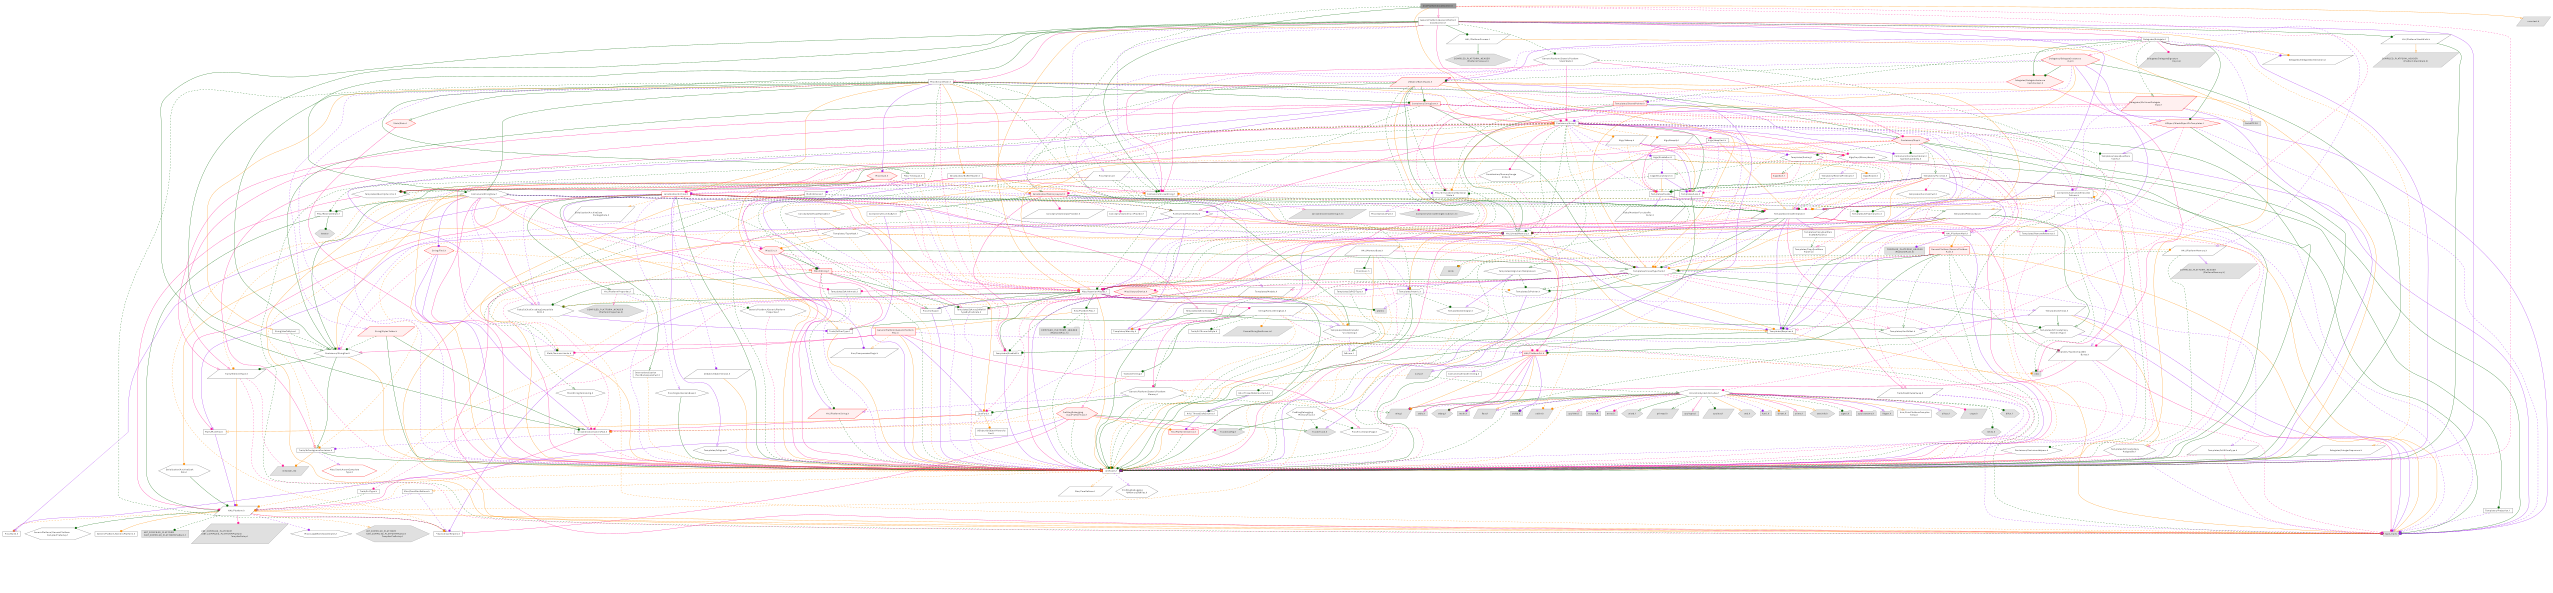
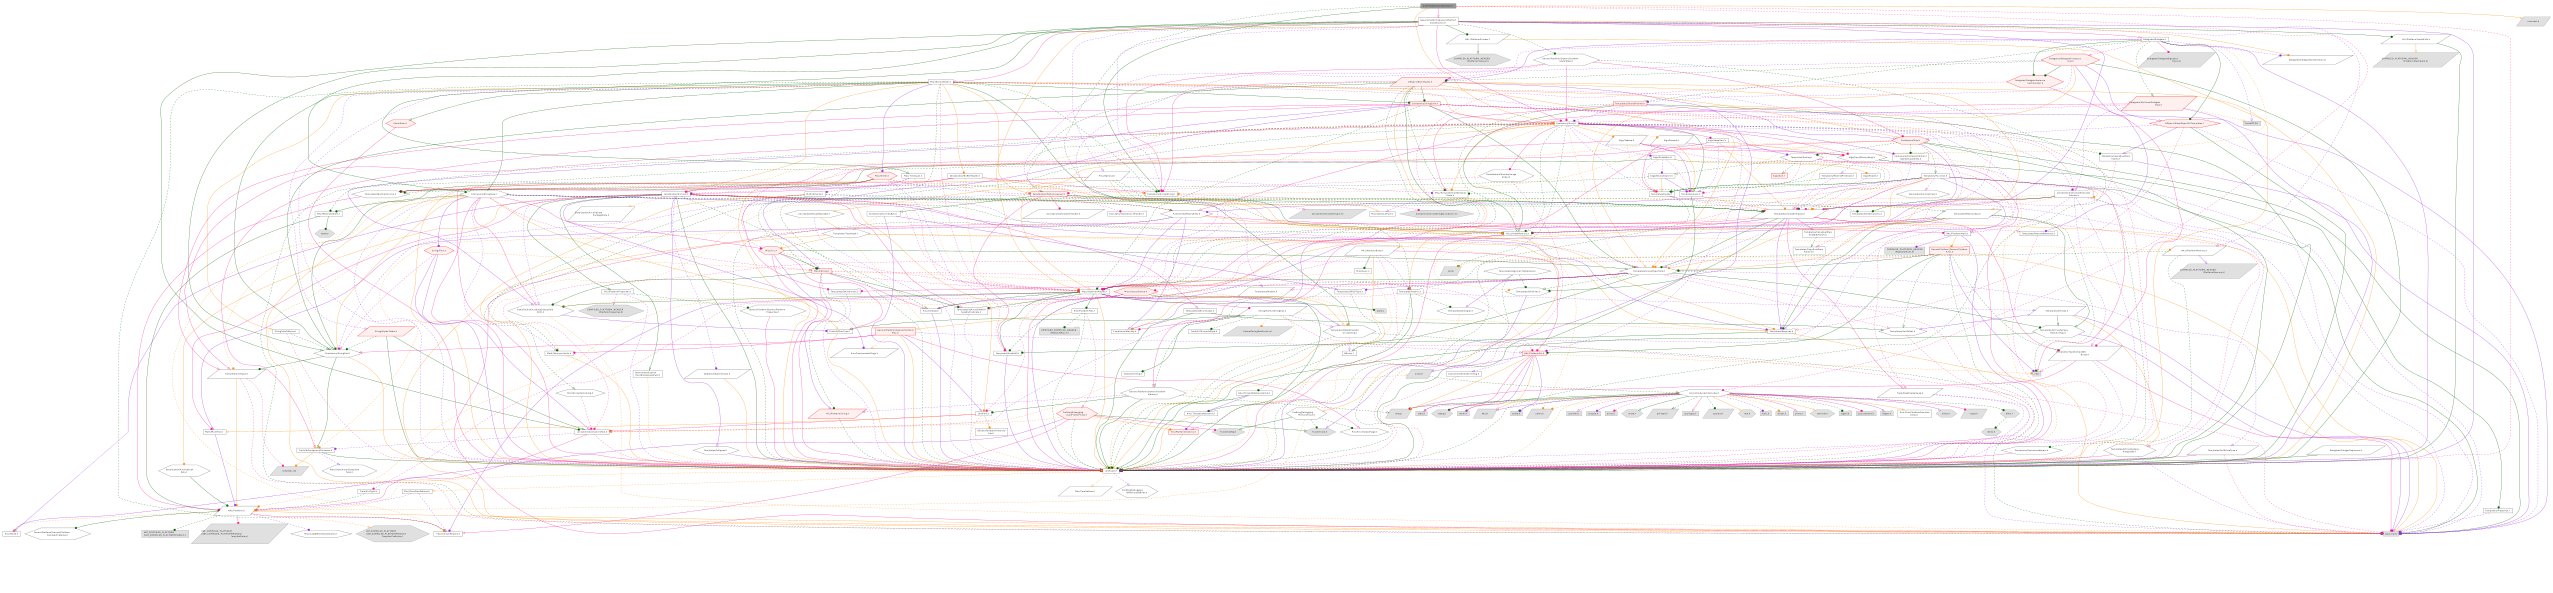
(1427, 89) -> (1427, 89)
(1537, 171) -> (1537, 171)
(1752, 175) -> (1752, 175)
(882, 176) -> (882, 176)
(2401, 176) -> (2152, 147)
(1930, 183) -> (1930, 183)
(676, 194) -> (676, 194)
none -> (1239, 204)
(1585, 208) -> none
(1282, 213) -> (1282, 213)
(1650, 214) -> none
(1262, 215) -> (1262, 215)
none -> (2274, 231)
none -> (1105, 251)
(1323, 271) -> (1323, 271)
(1851, 272) -> (1982, 318)
(1397, 300) -> none
(1183, 301) -> (1183, 301)
(1059, 331) -> (1059, 331)
(1296, 383) -> (1293, 383)
(682, 393) -> none
(1869, 400) -> (2001, 422)
(777, 453) -> (777, 453)
(1660, 466) -> (1660, 466)
(349, 471) -> (349, 471)
(116, 534) -> none
